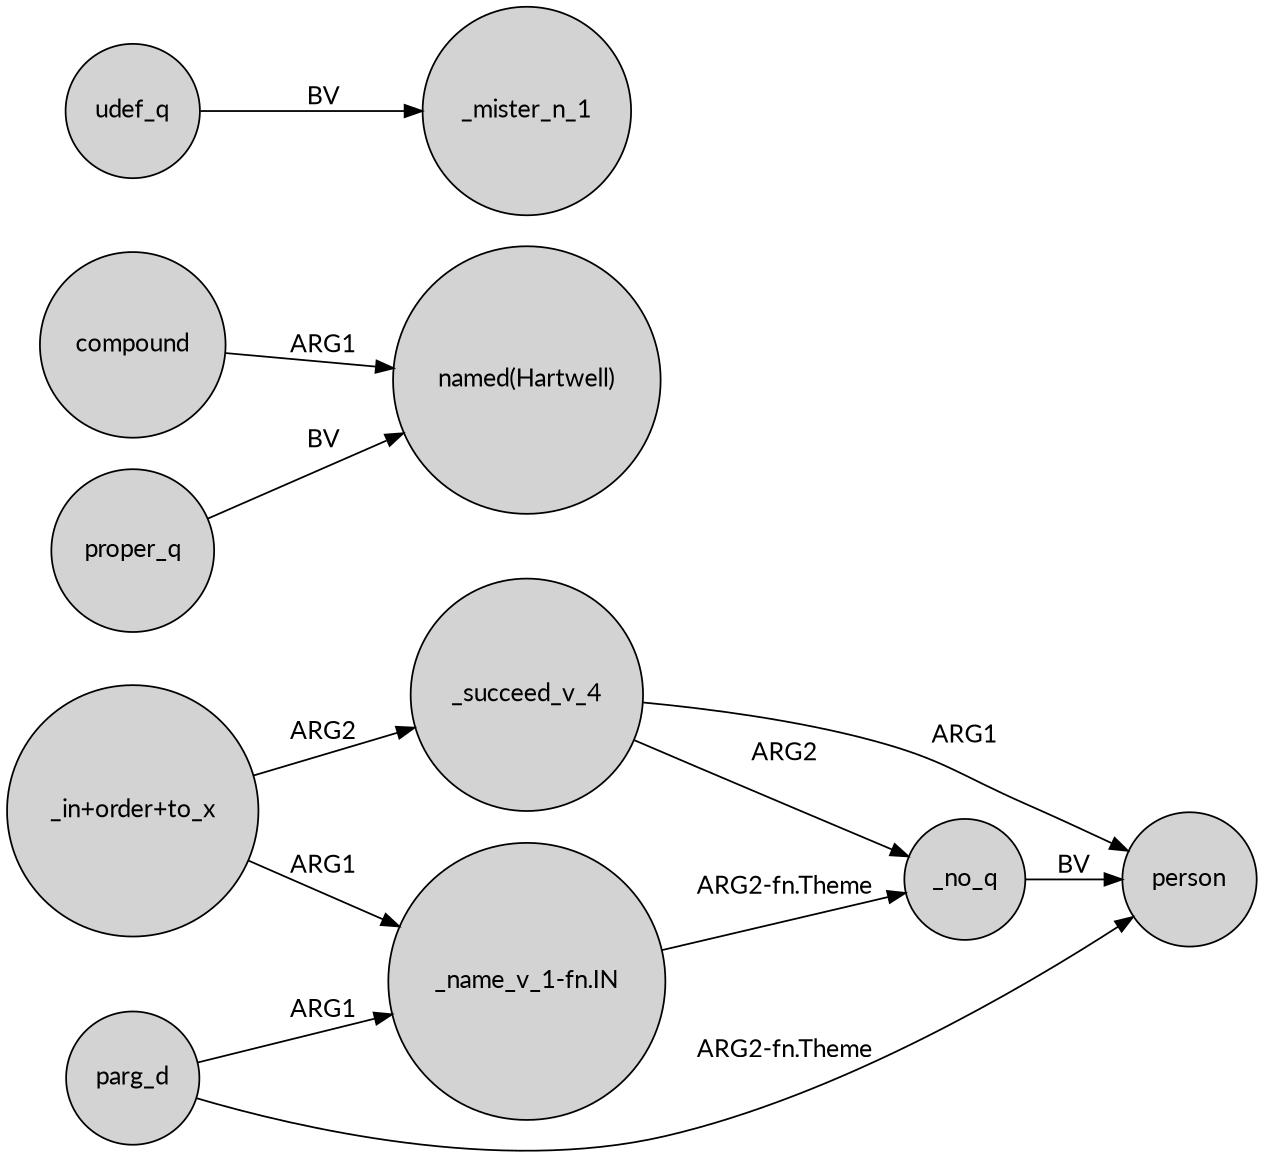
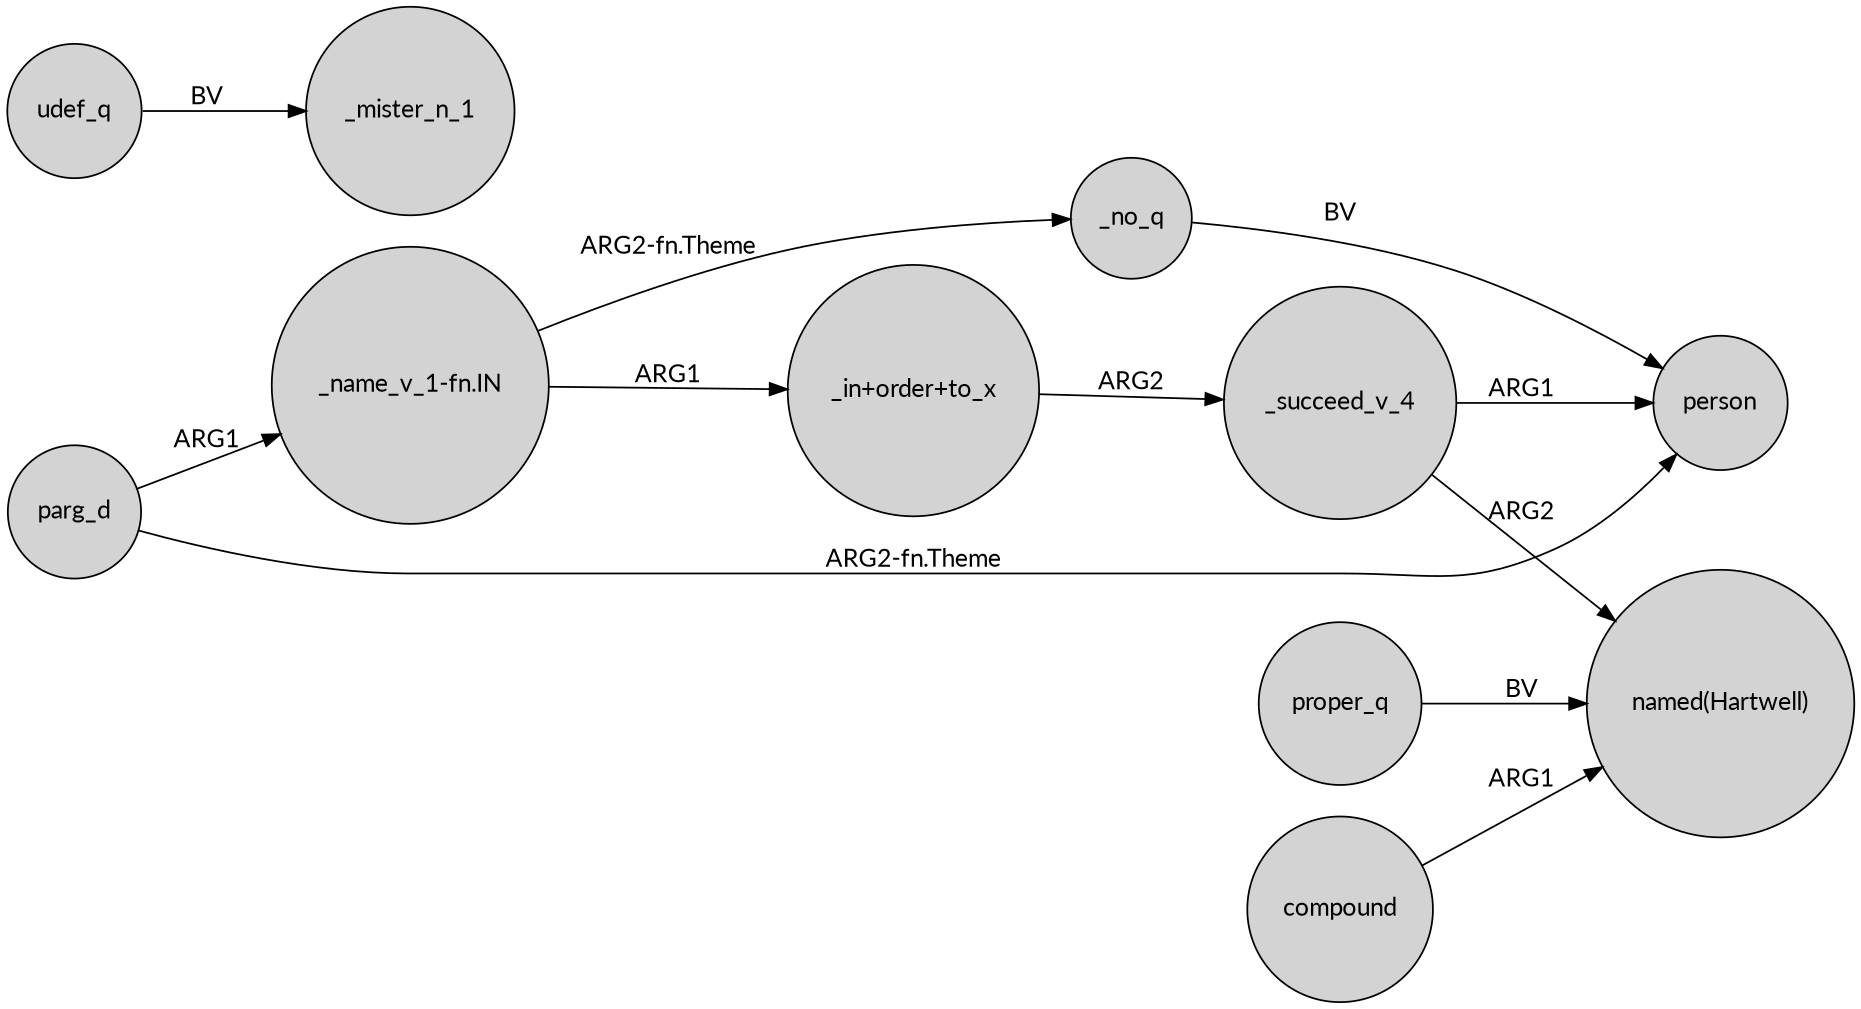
(763, 795) -> (1516, 542)
(316, 890) -> (659, 388)
